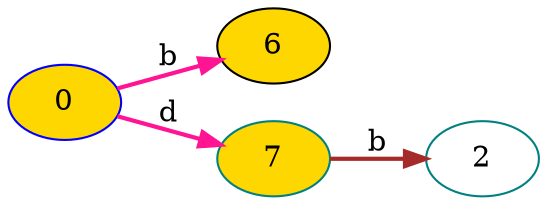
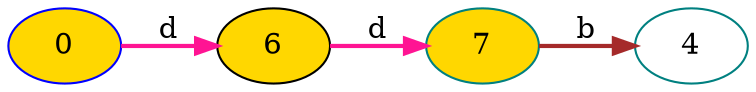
(169, 57) -> (169, 30)
(159, 128) -> (367, 46)
(483, 159) -> (691, 46)
